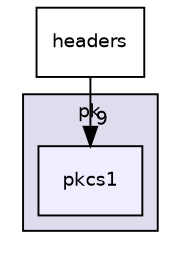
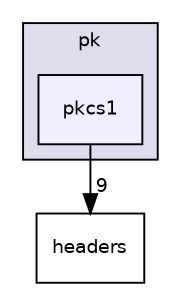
(90, 106) -> (90, 172)
